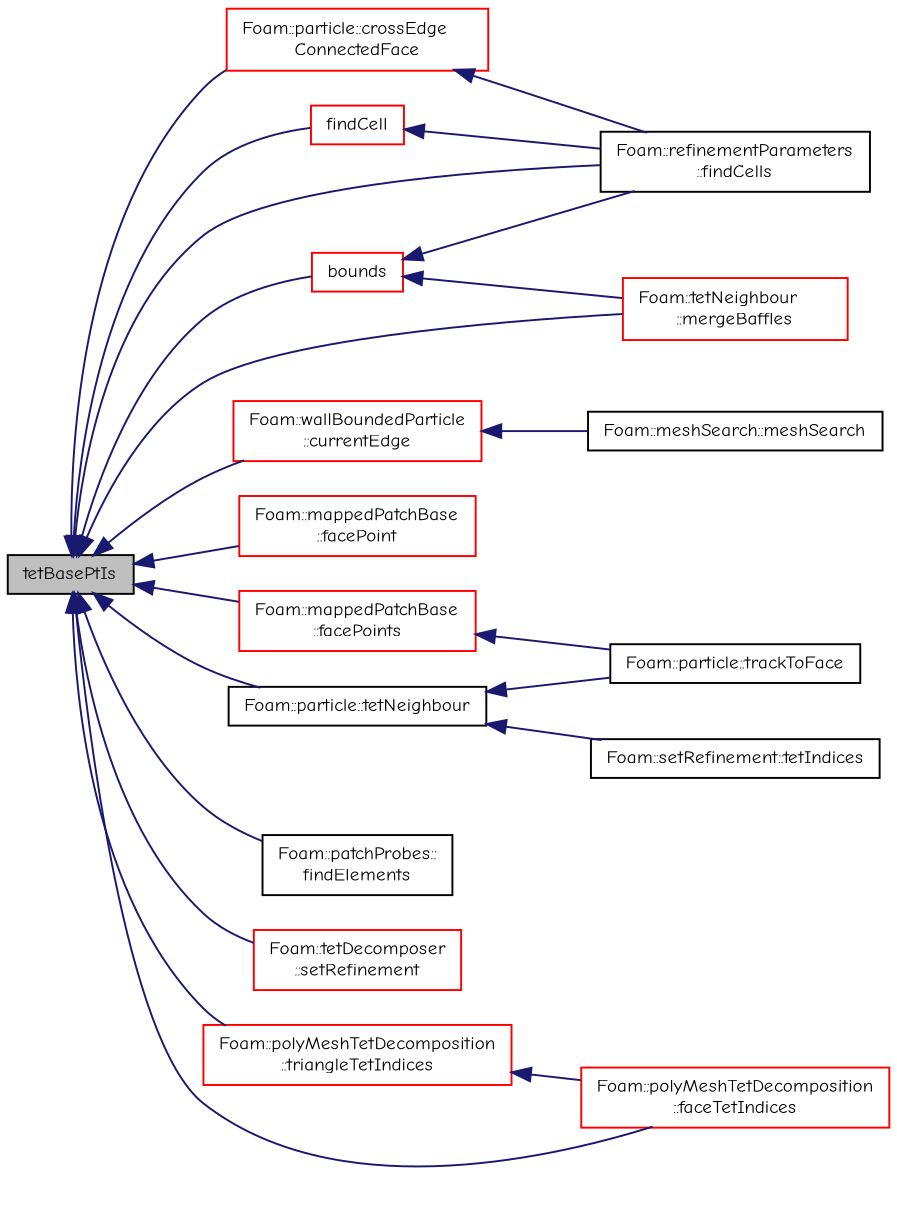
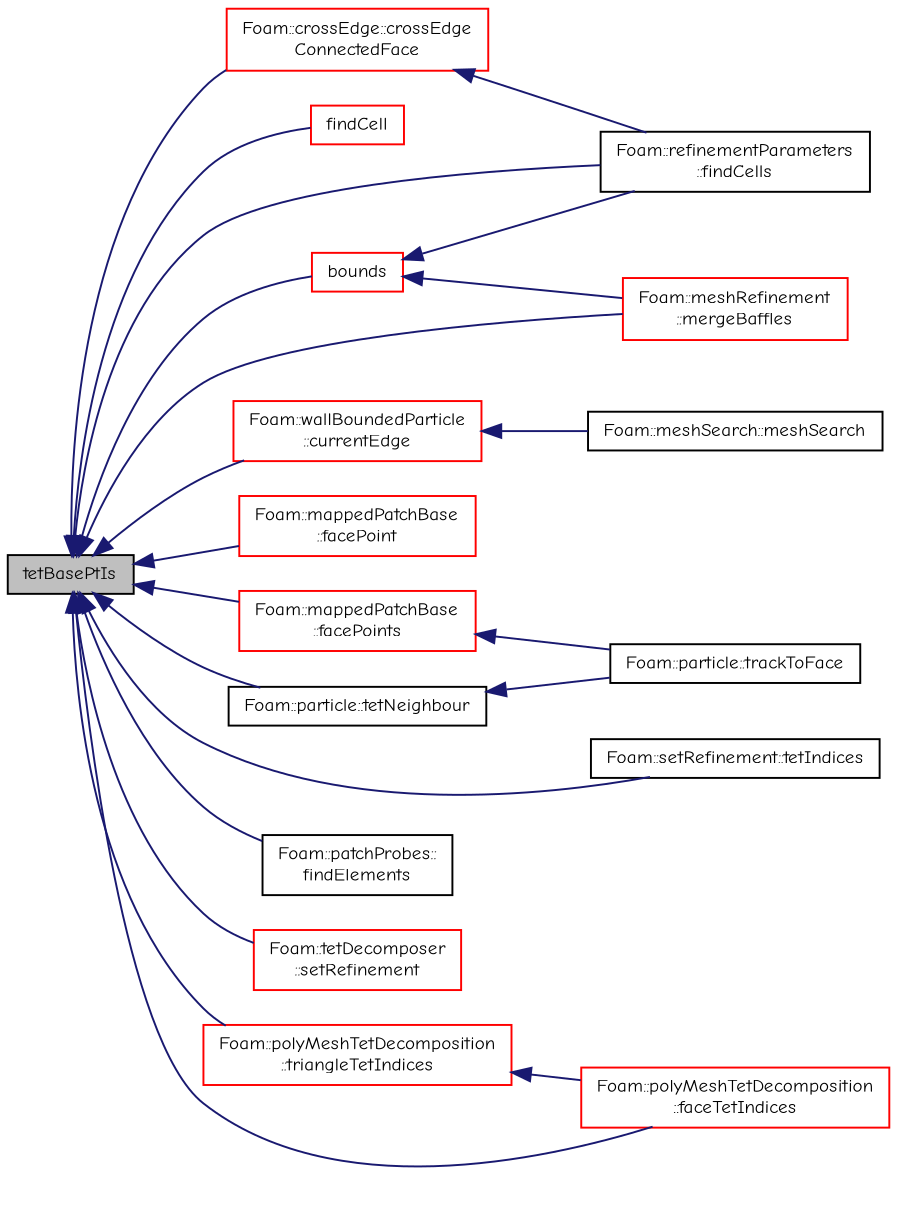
(357, 40) -> (357, 40)
(512, 140) -> none
(735, 309) -> (735, 309)
(554, 733) -> (335, 784)
